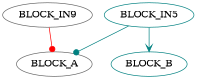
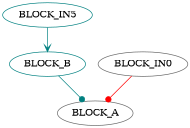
(47, 15) -> (143, 64)
(104, 39) -> (69, 87)
